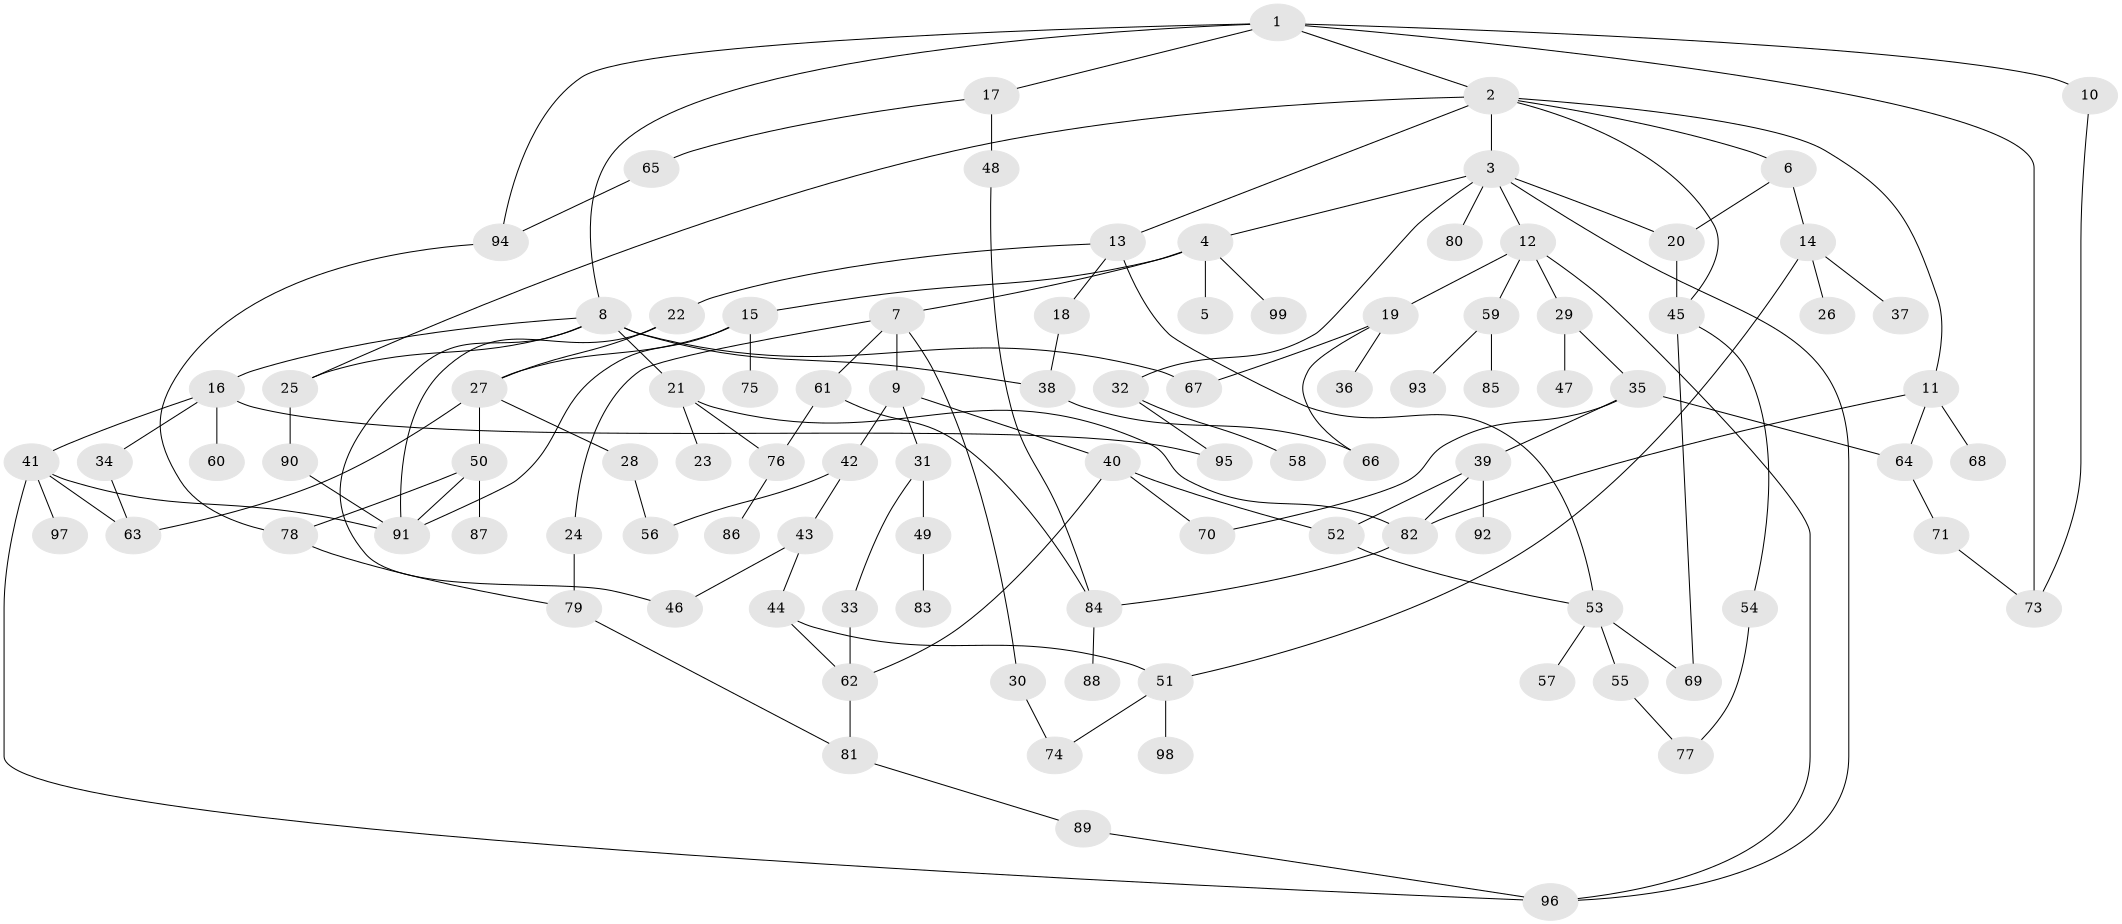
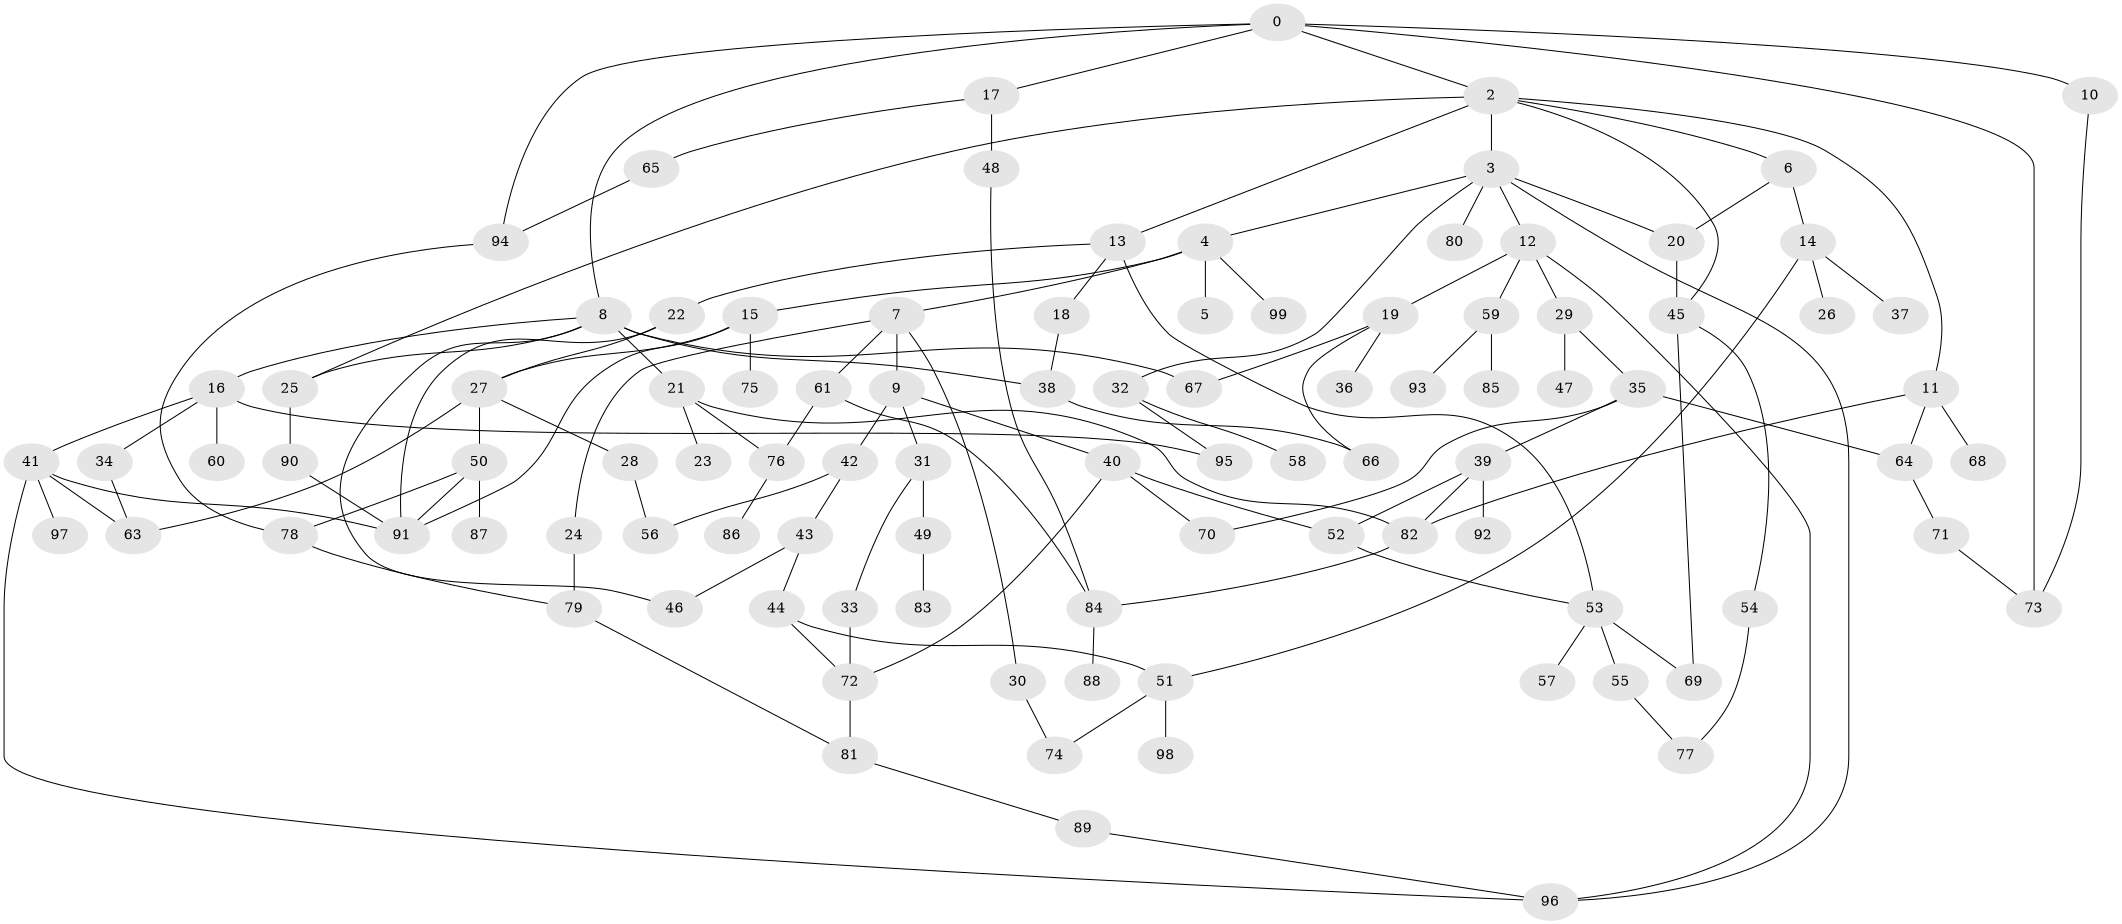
(1278, 22) -> (1278, 22)
(850, 682) -> (850, 682)
